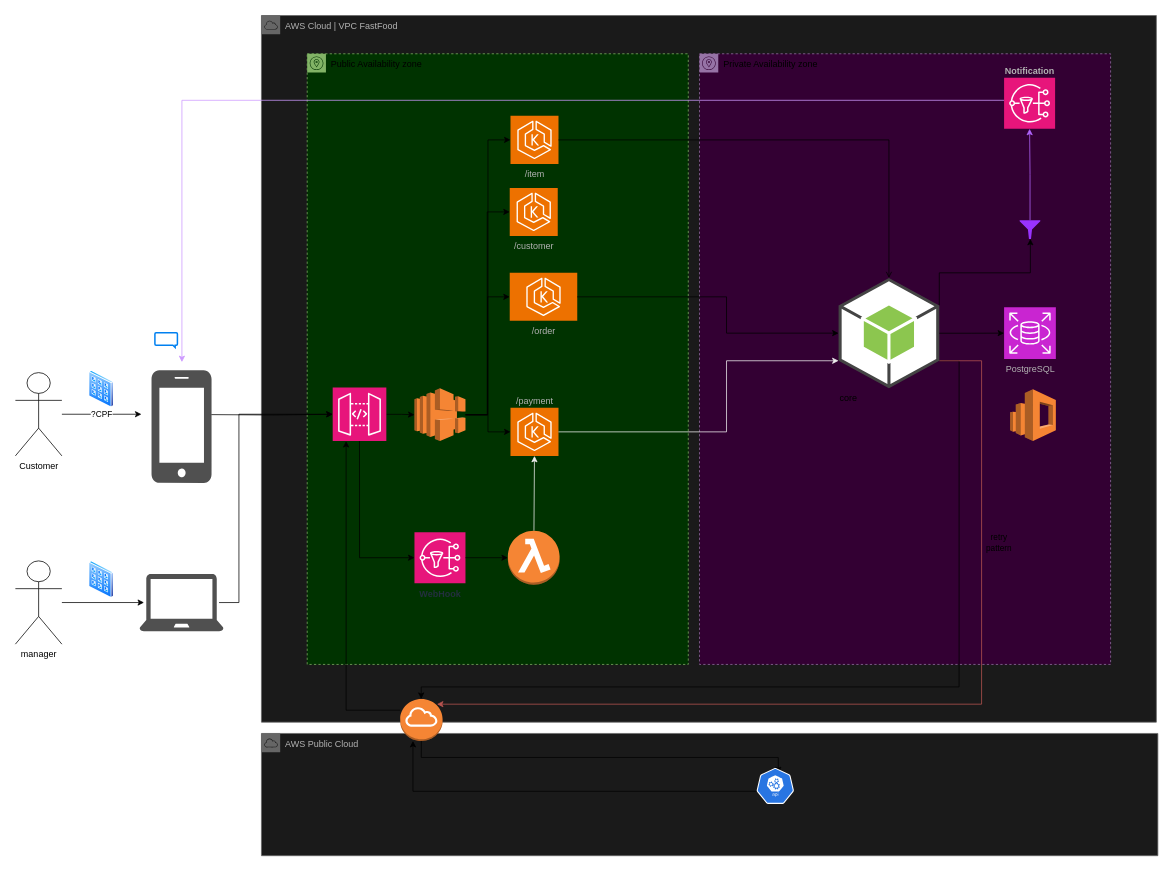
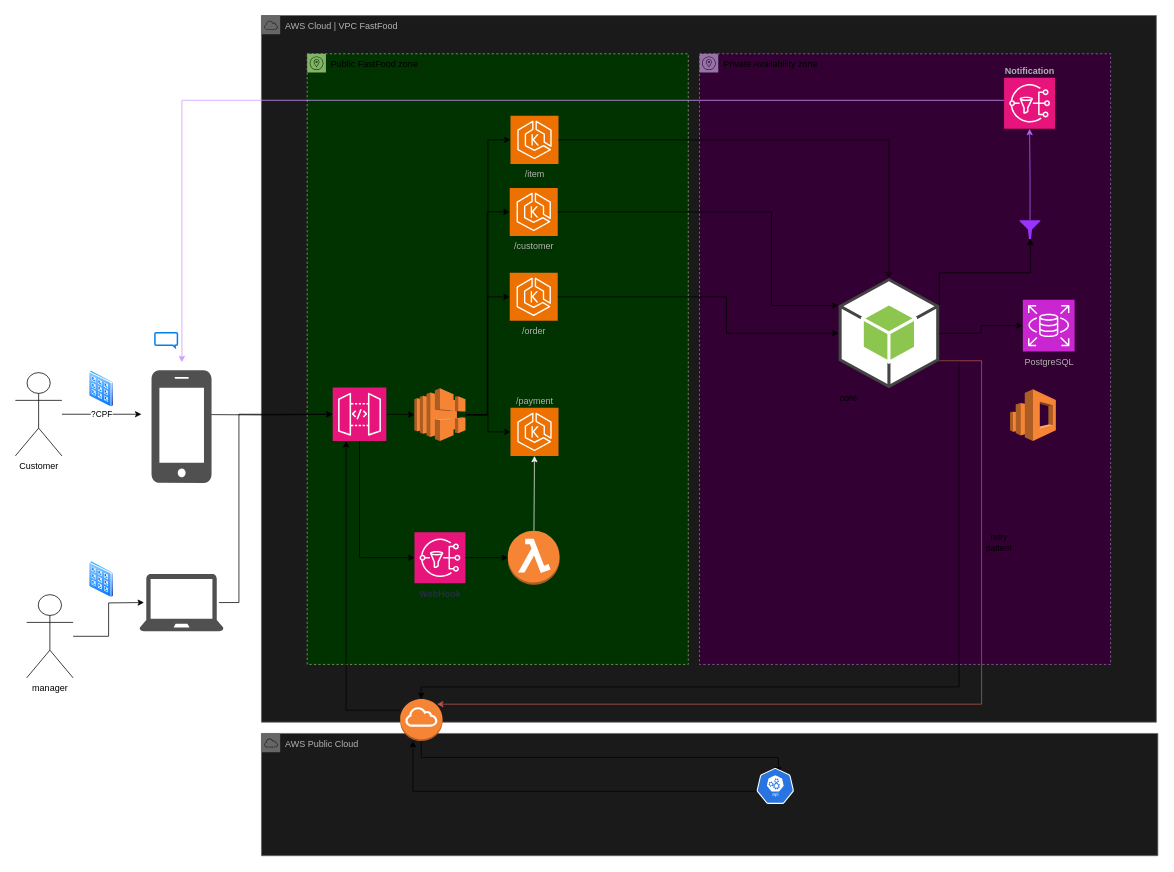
(381, 64) -> (377, 64)
none -> (771, 288)
(543, 297) -> (534, 297)
(1030, 333) -> (1049, 325)
(743, 361) -> none
(39, 602) -> (50, 636)
